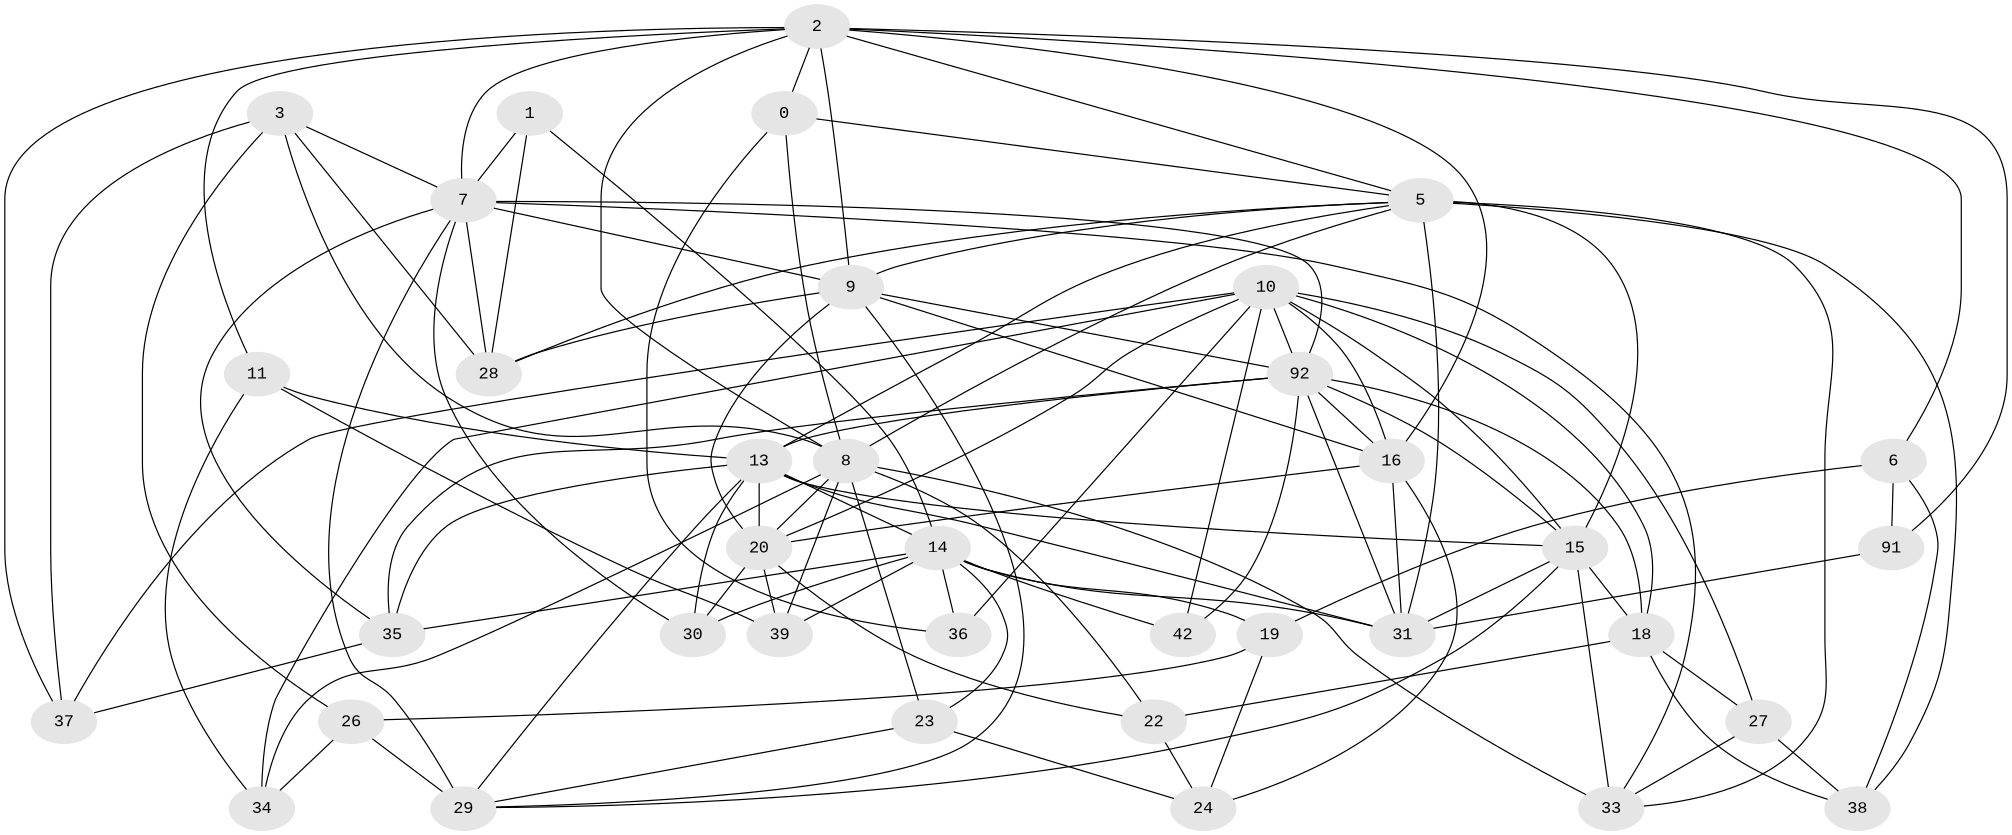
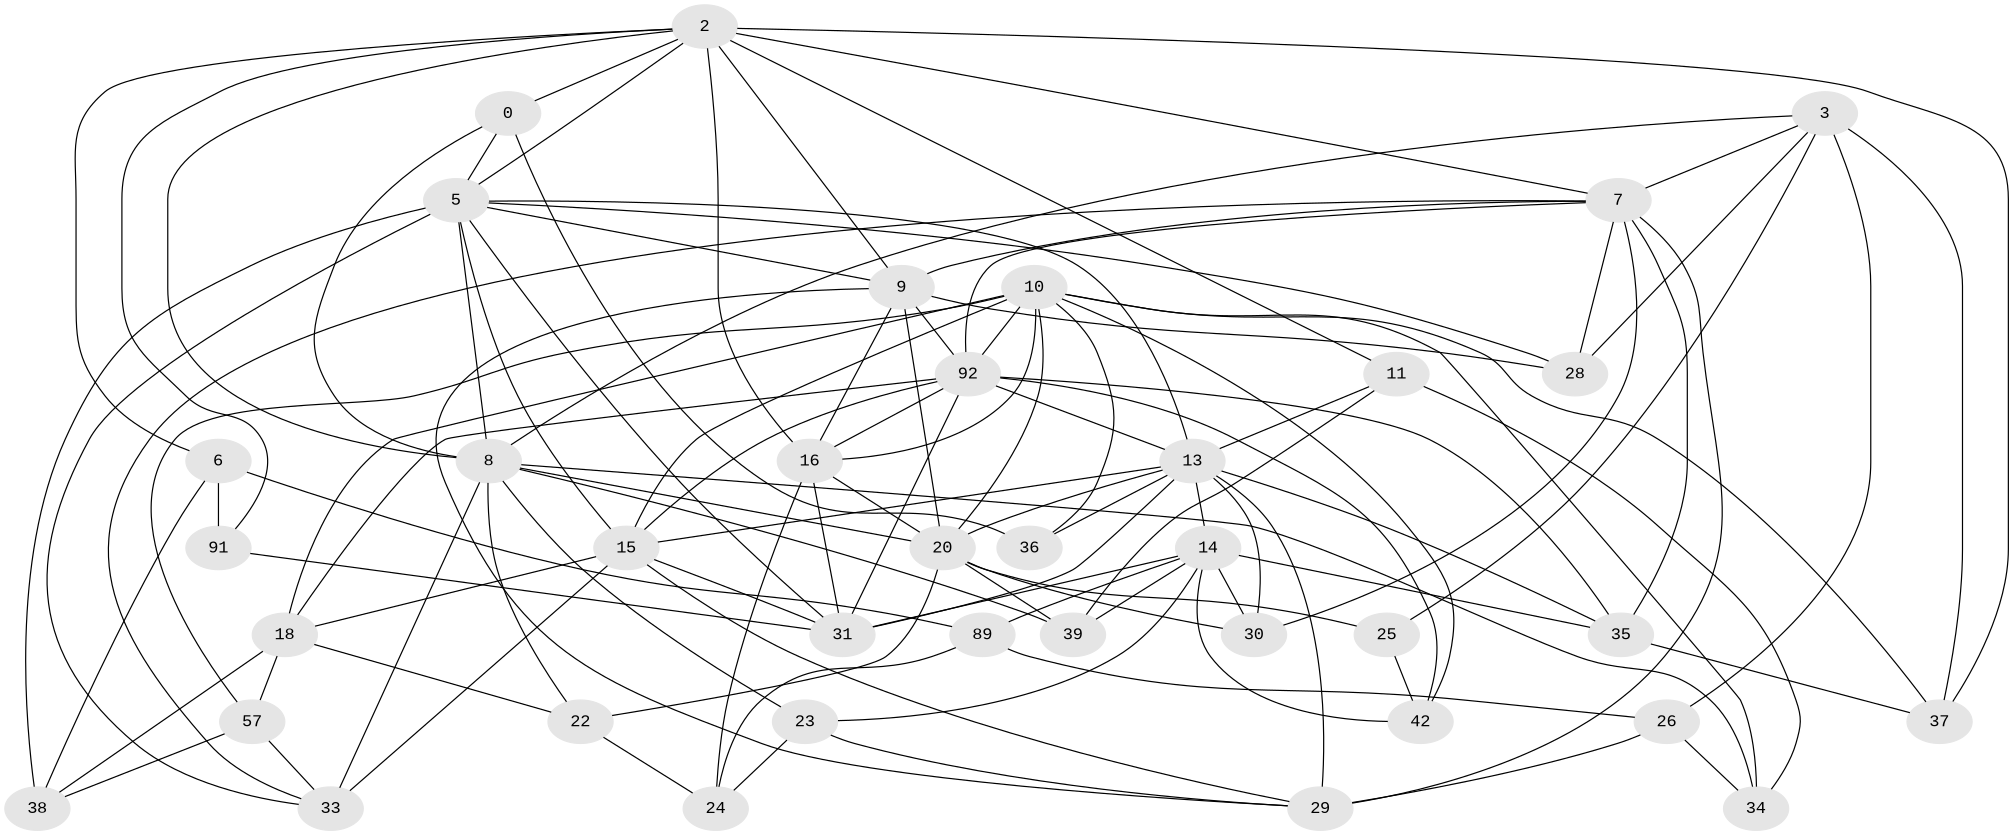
(530, 113) -> none
(948, 591) -> (1114, 503)
(1270, 635) -> (982, 635)
none -> (1387, 635)
(1759, 722) -> (252, 722)
